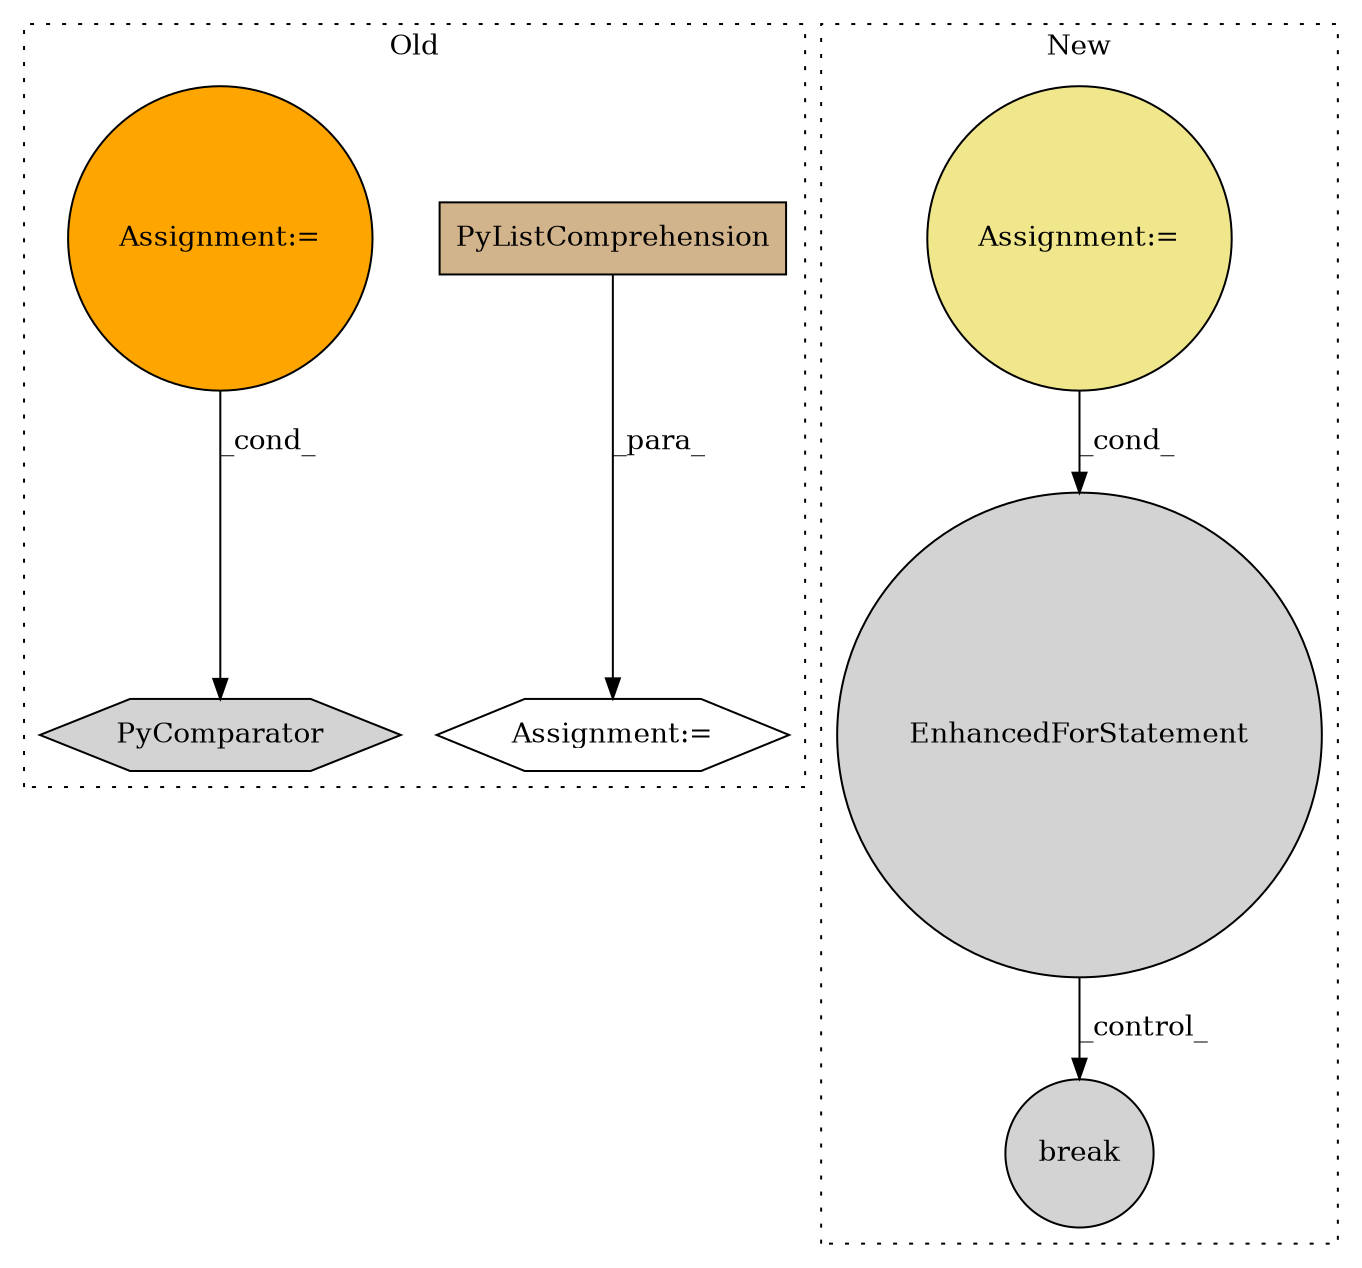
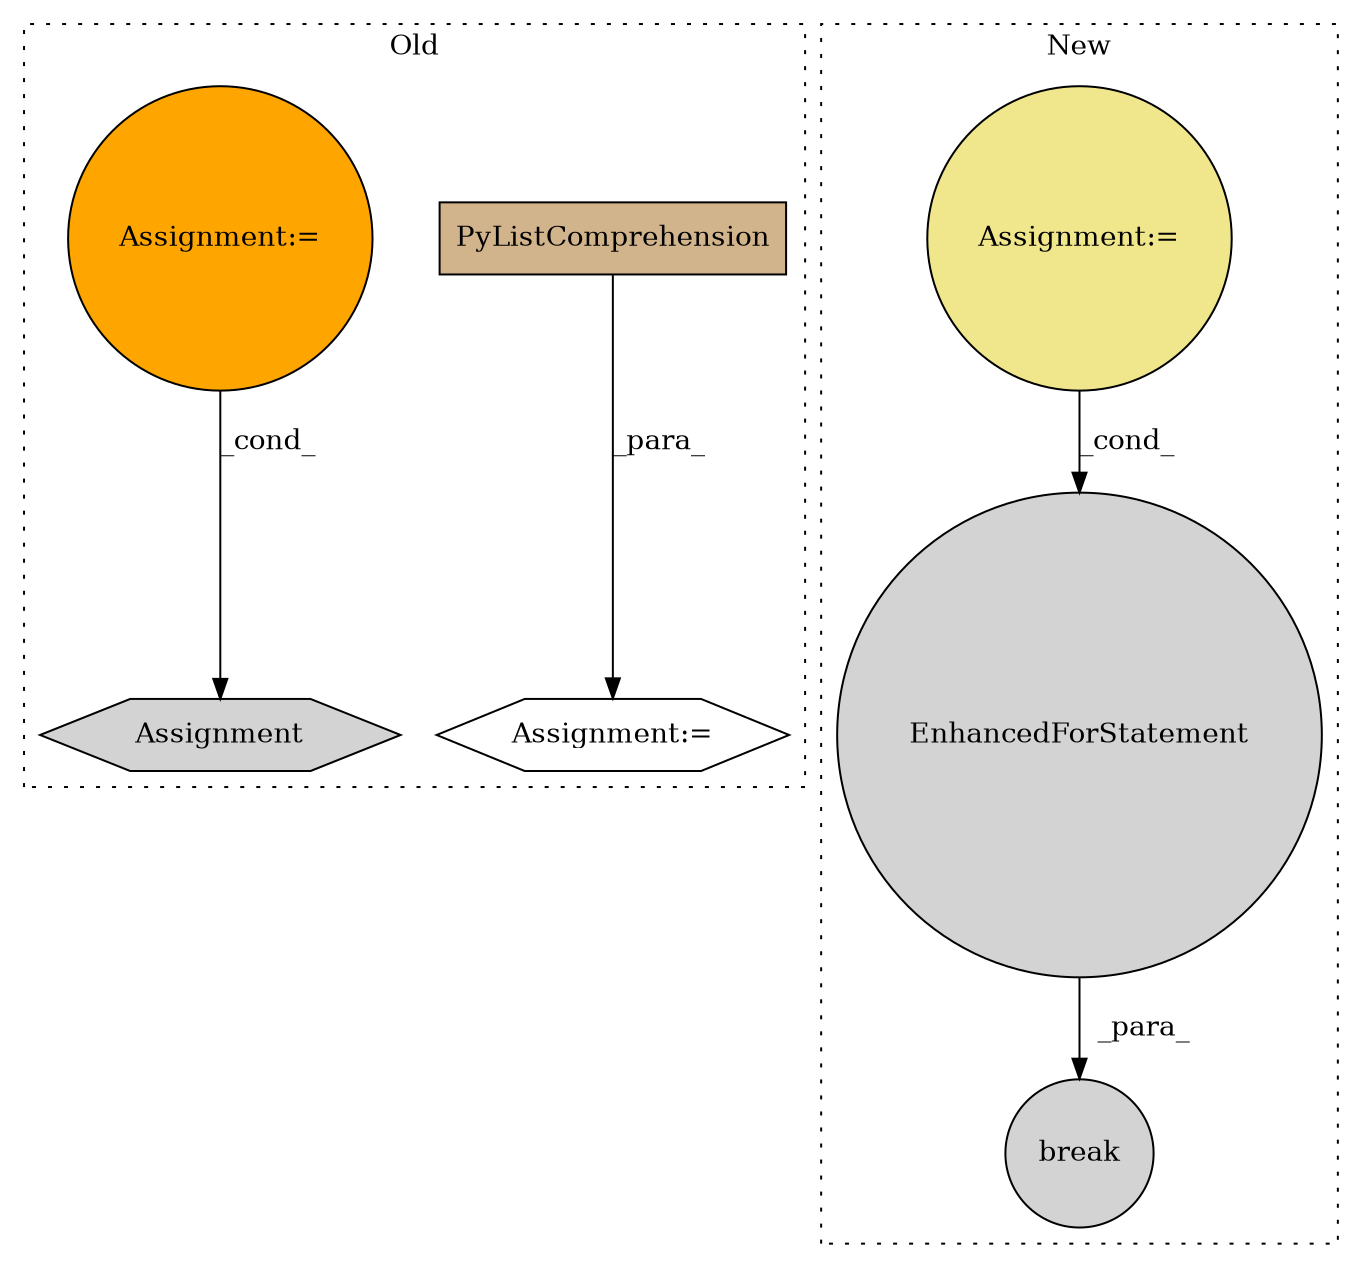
(220, 735) -> (220, 735)
(1144, 1028) -> (1144, 1028)
